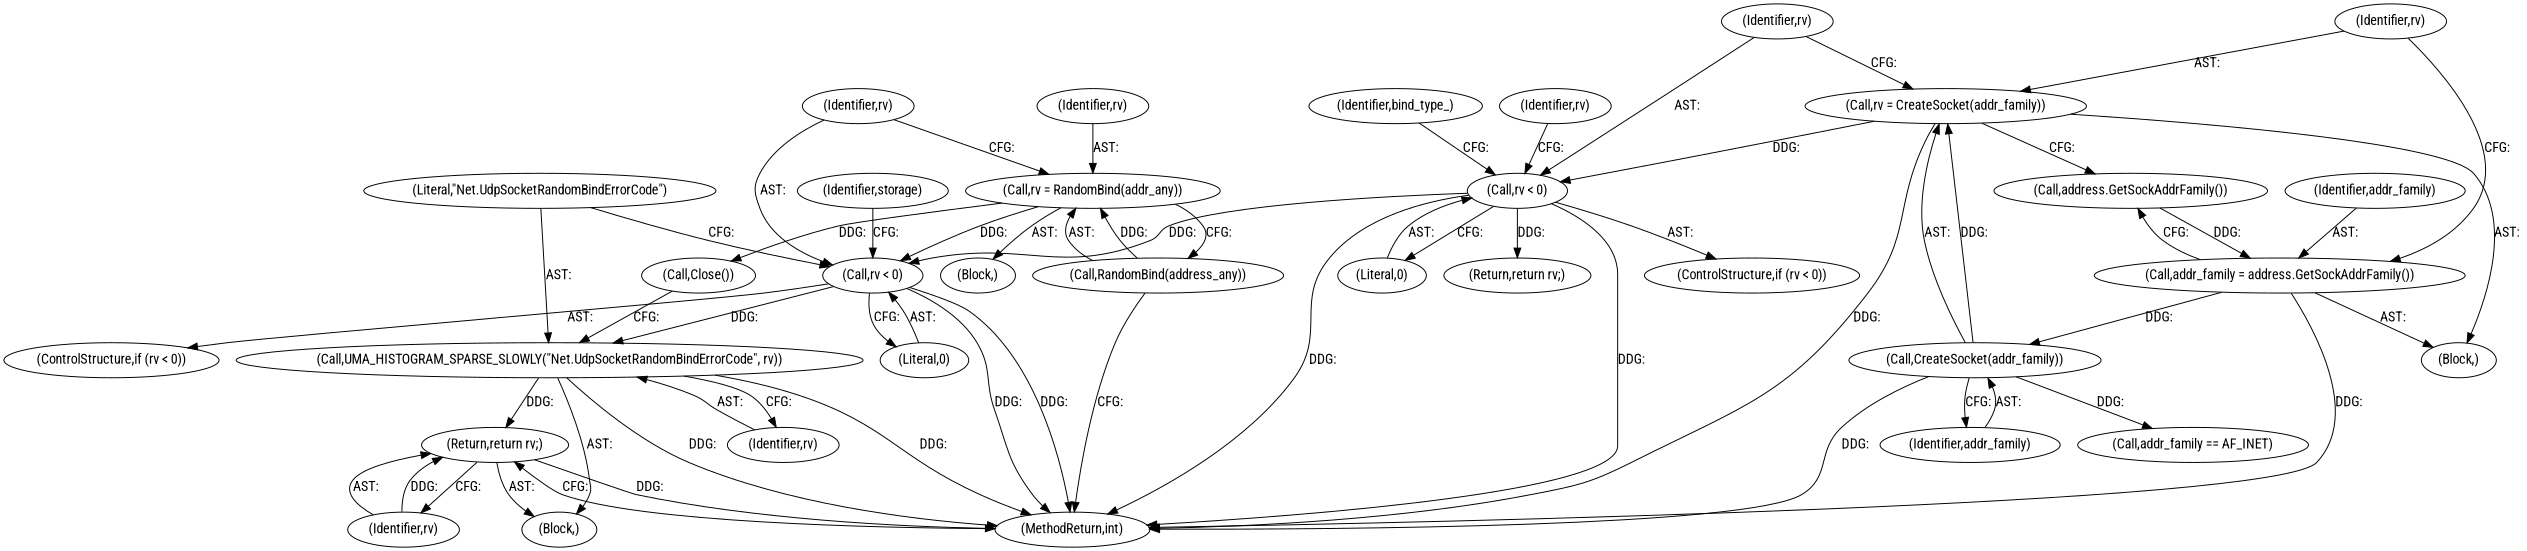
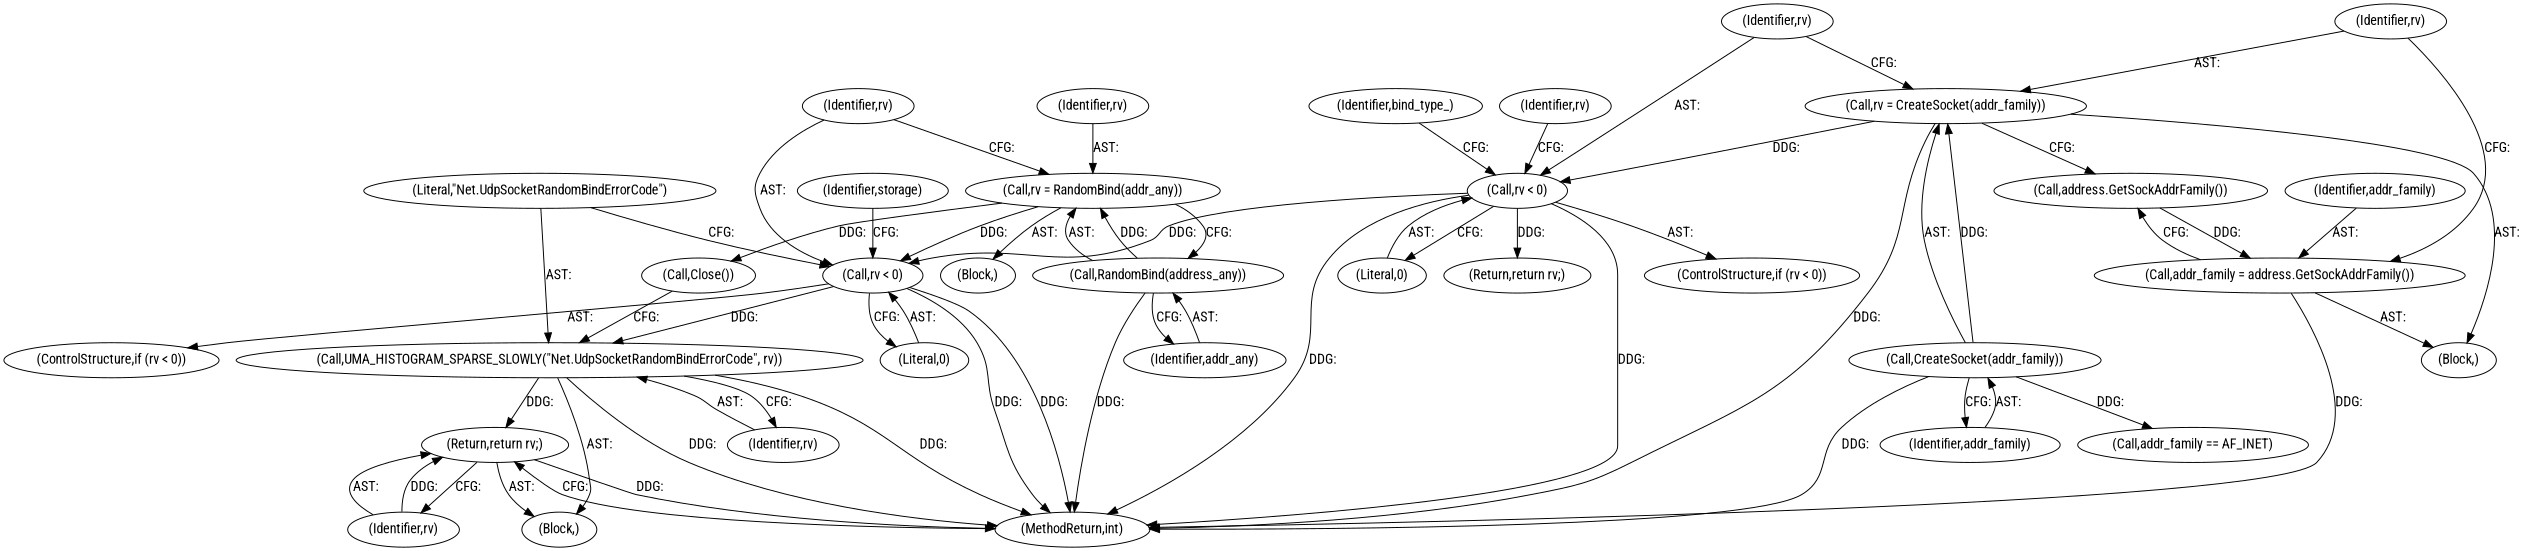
(2130, 317) -> none
none -> (1205, 360)
(1112, 403) -> (1112, 403)
